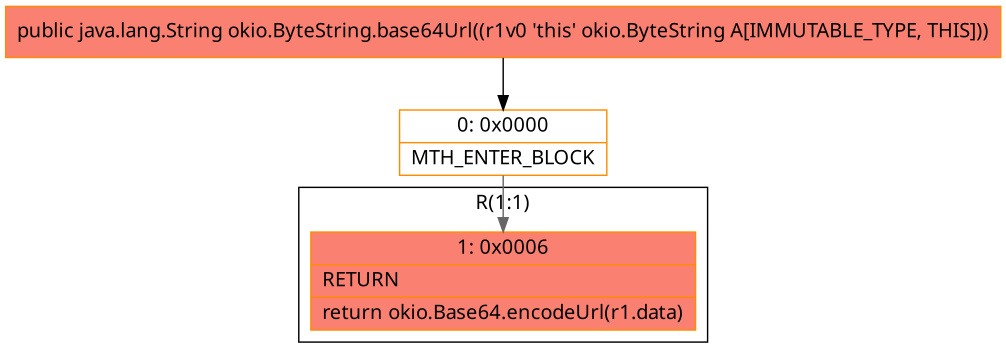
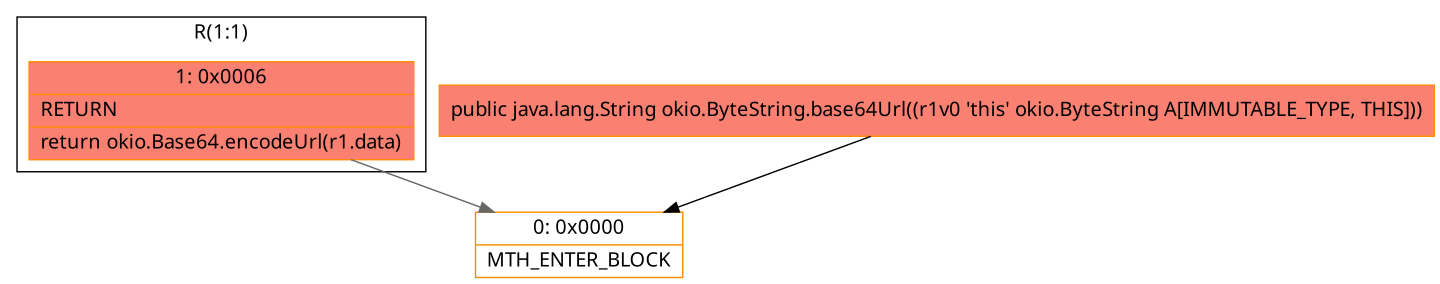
(503, 197) -> (416, 183)
